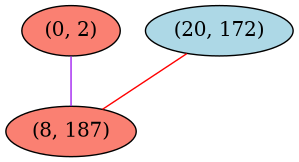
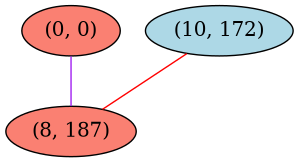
(71, 31) -> (71, 31)
(219, 31) -> (219, 31)
